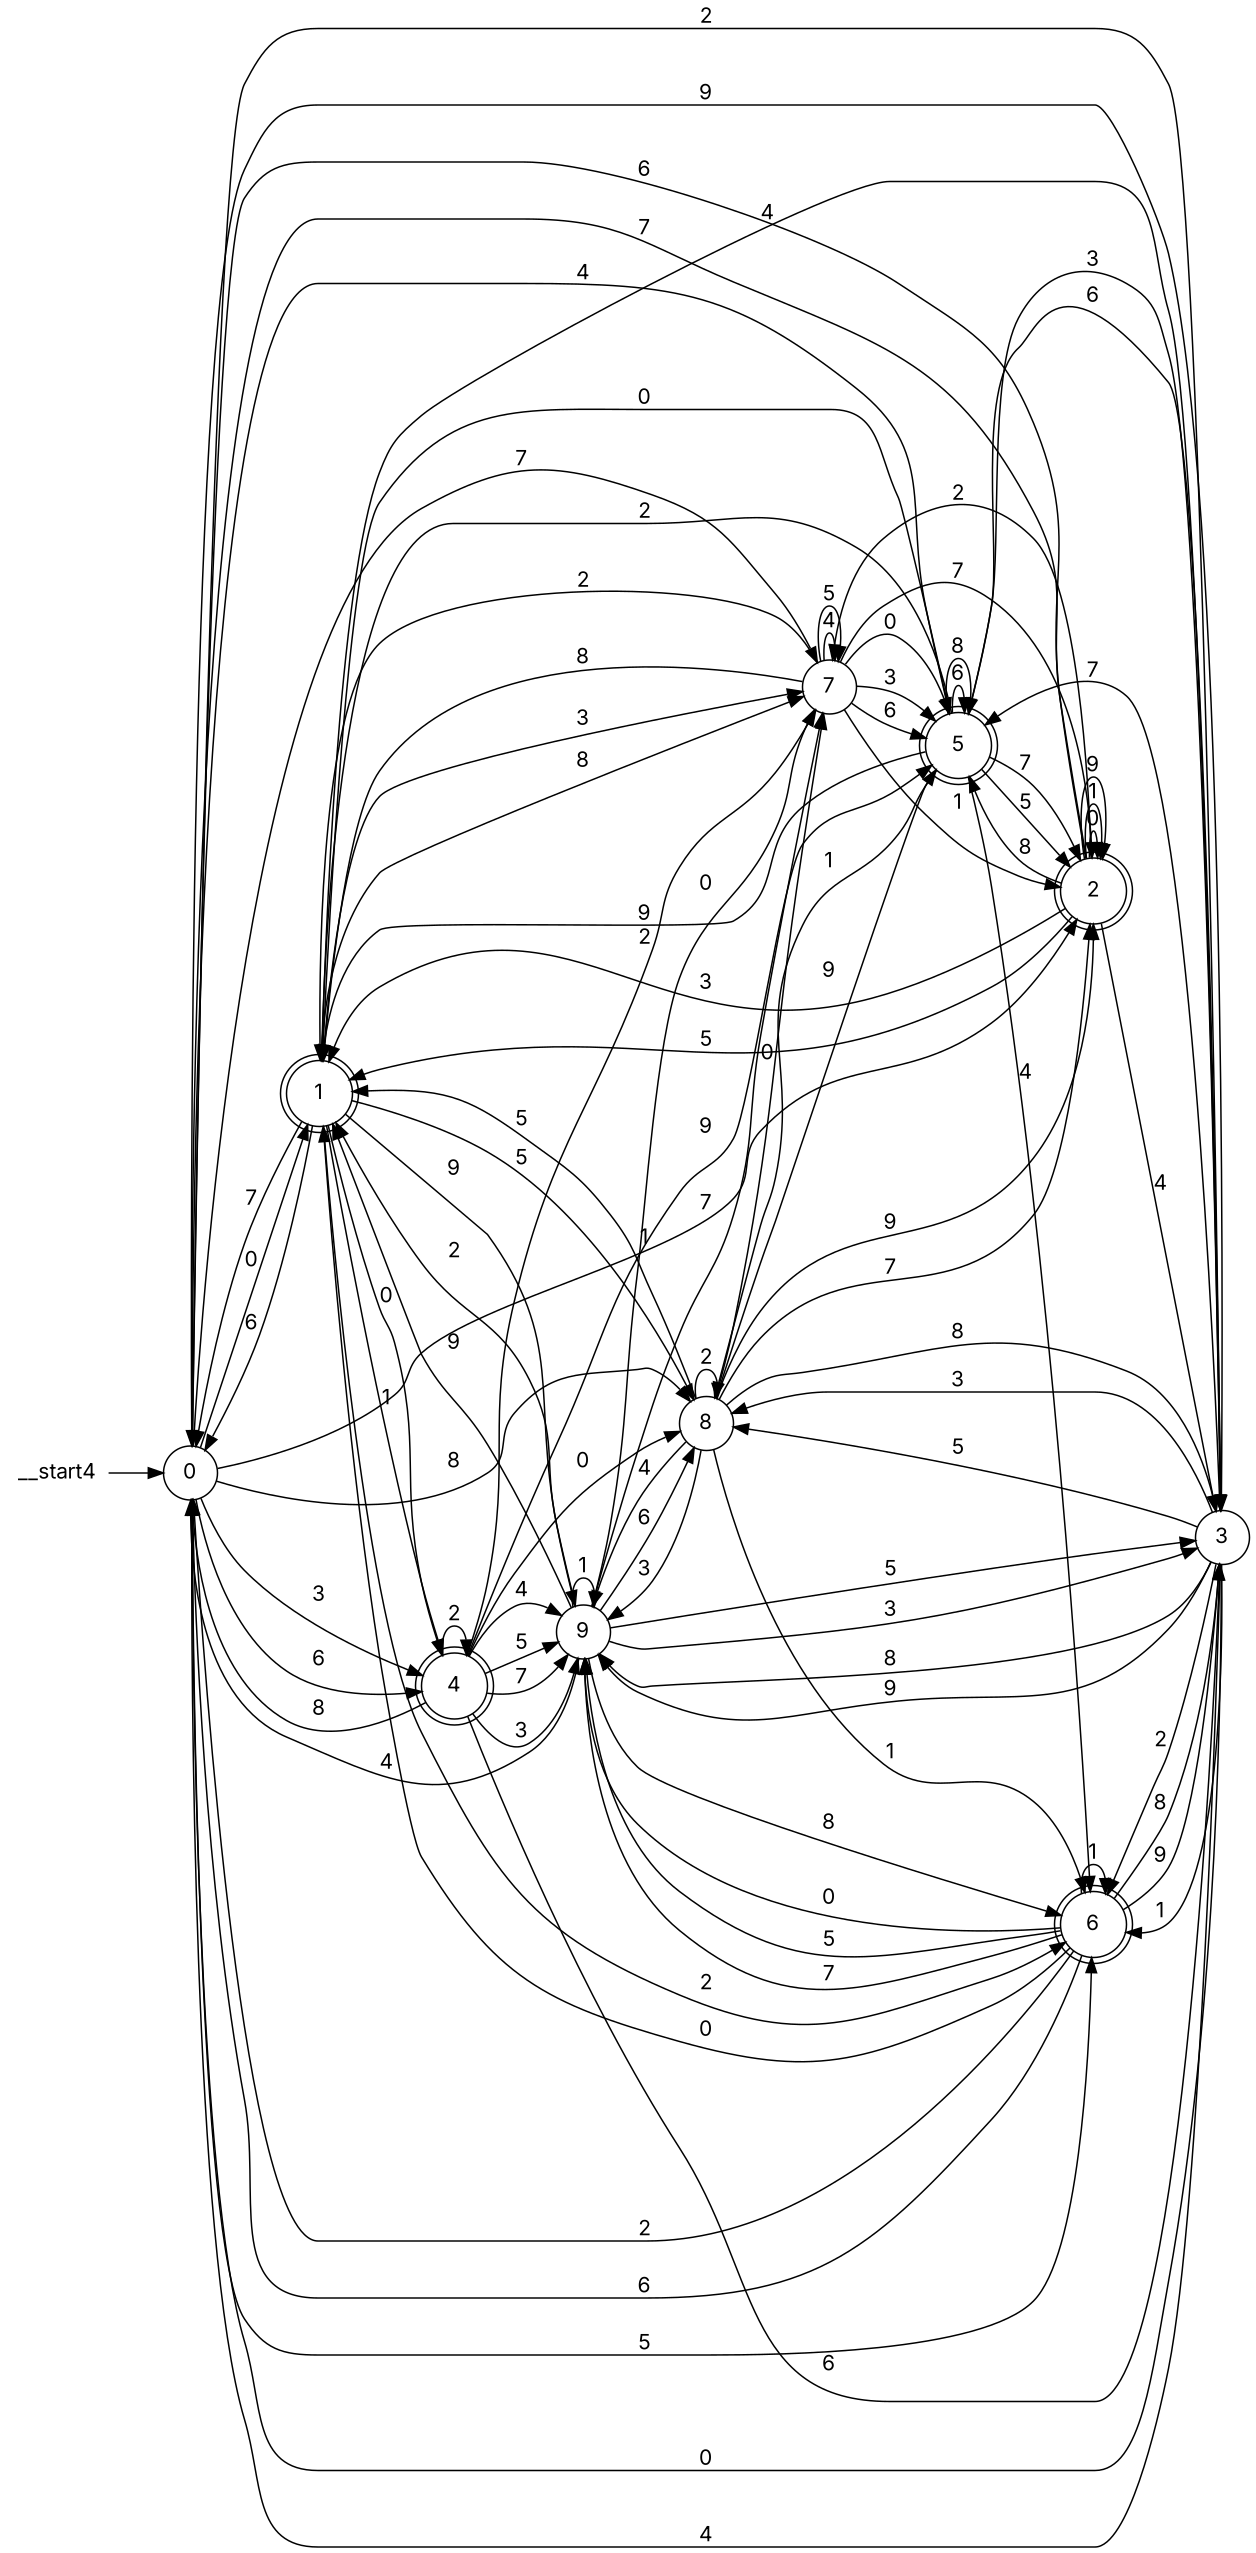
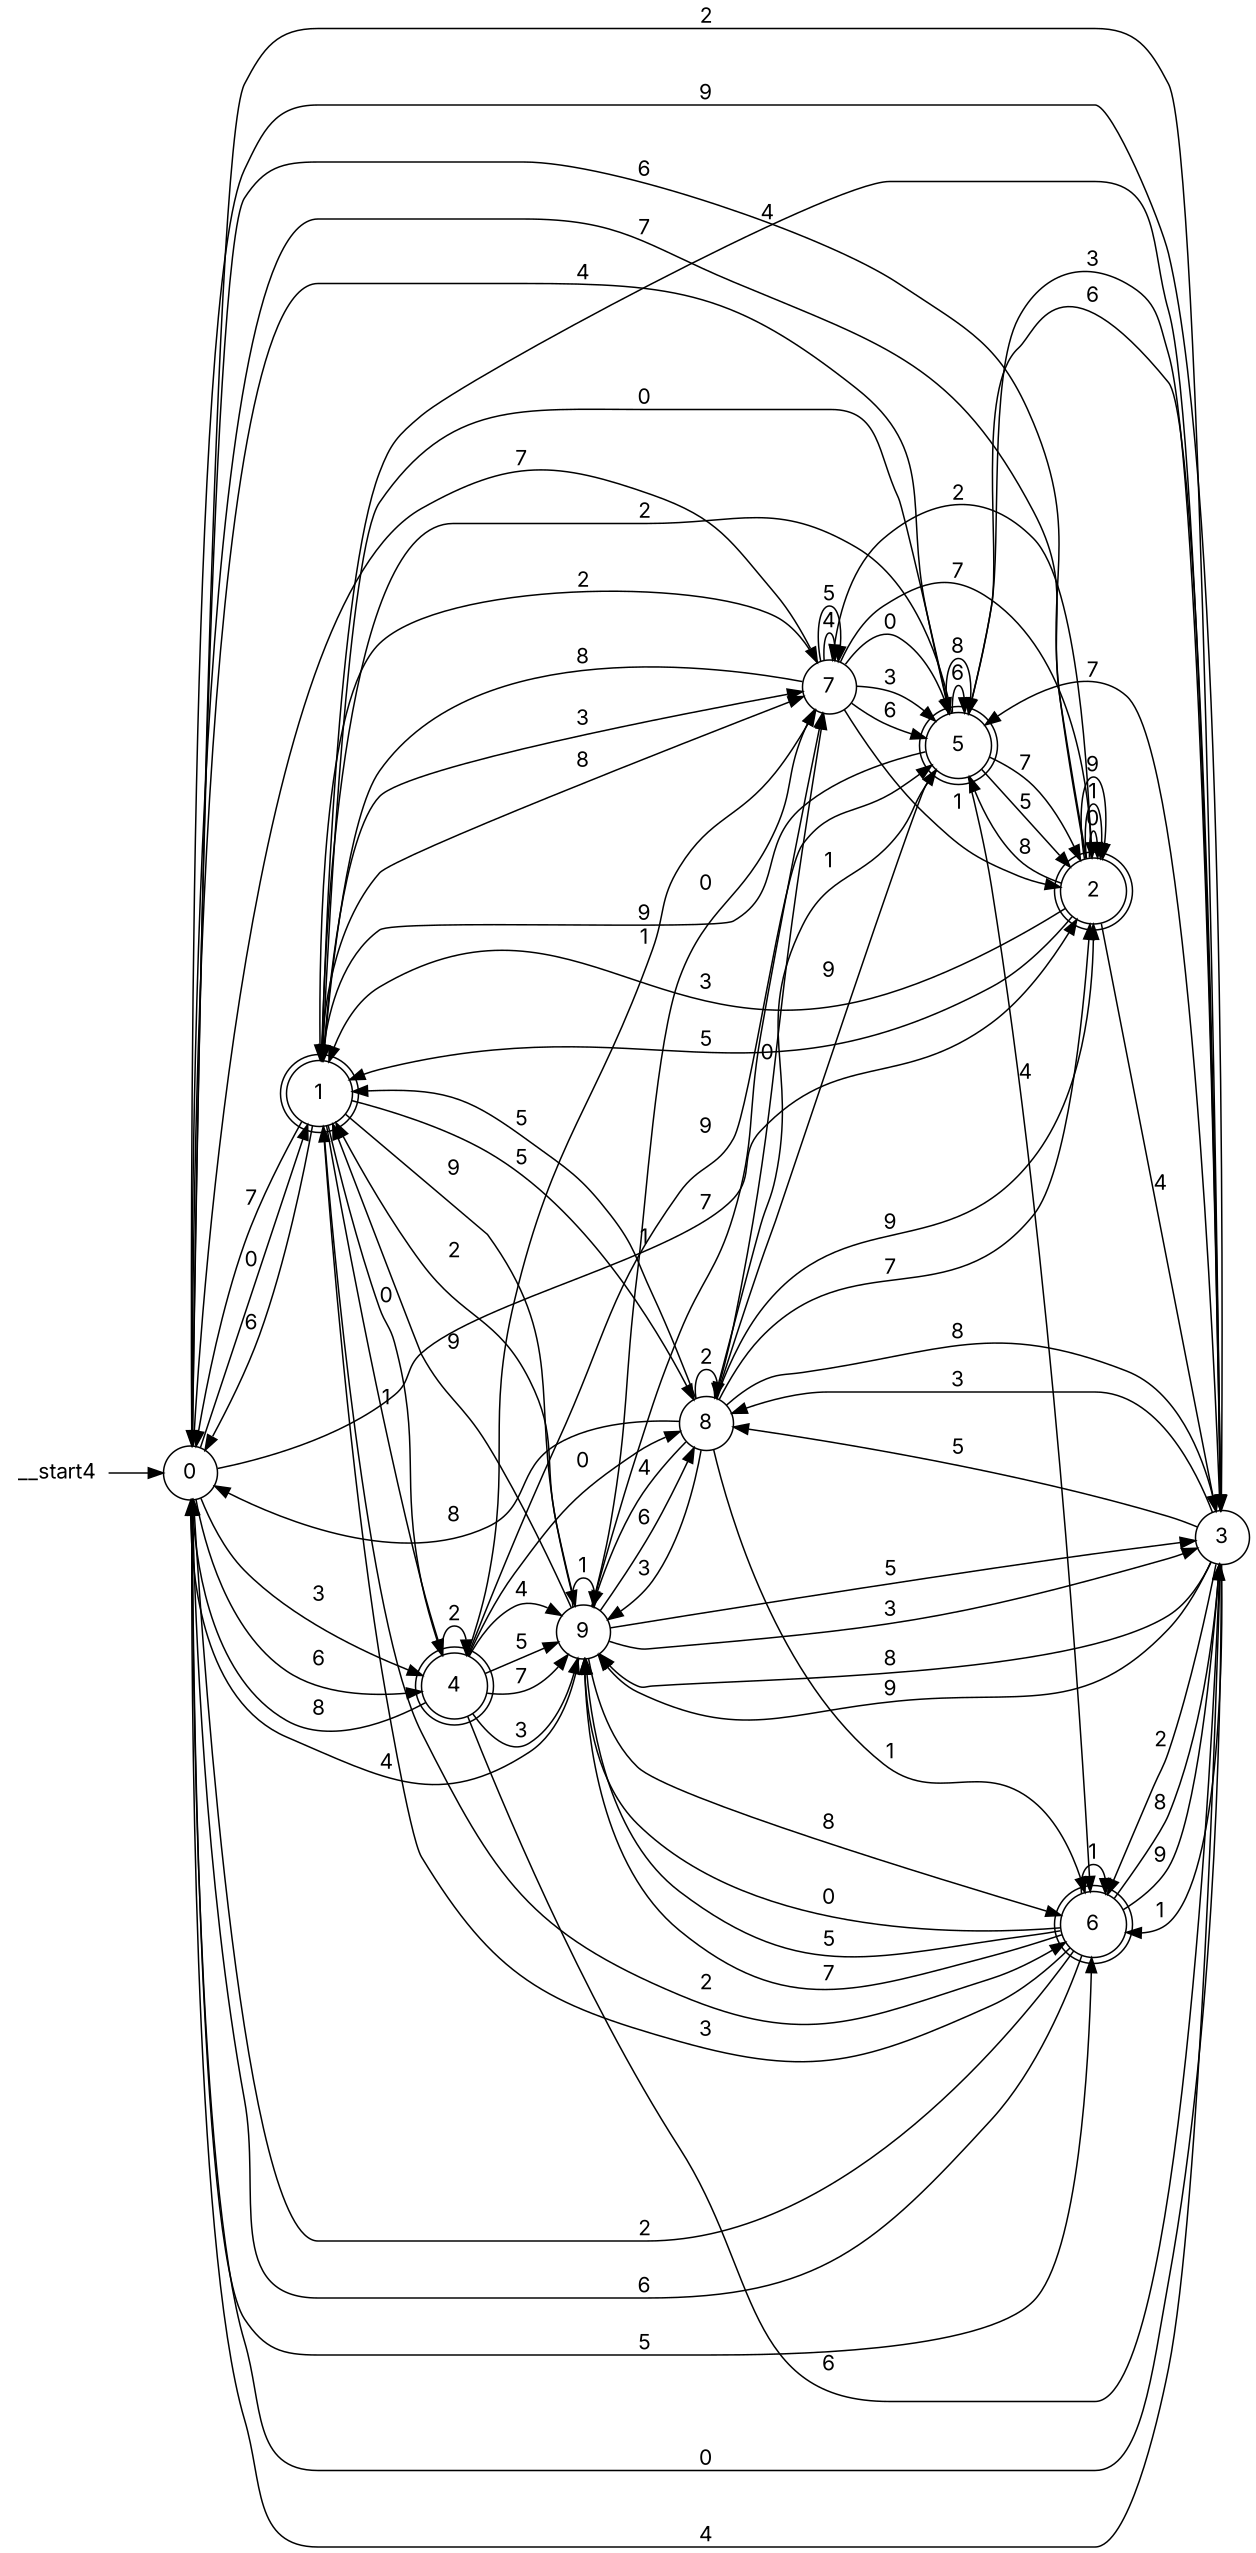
(645, 938) -> (645, 938)
(476, 1479) -> (472, 1532)
(706, 2030) -> (706, 2030)
